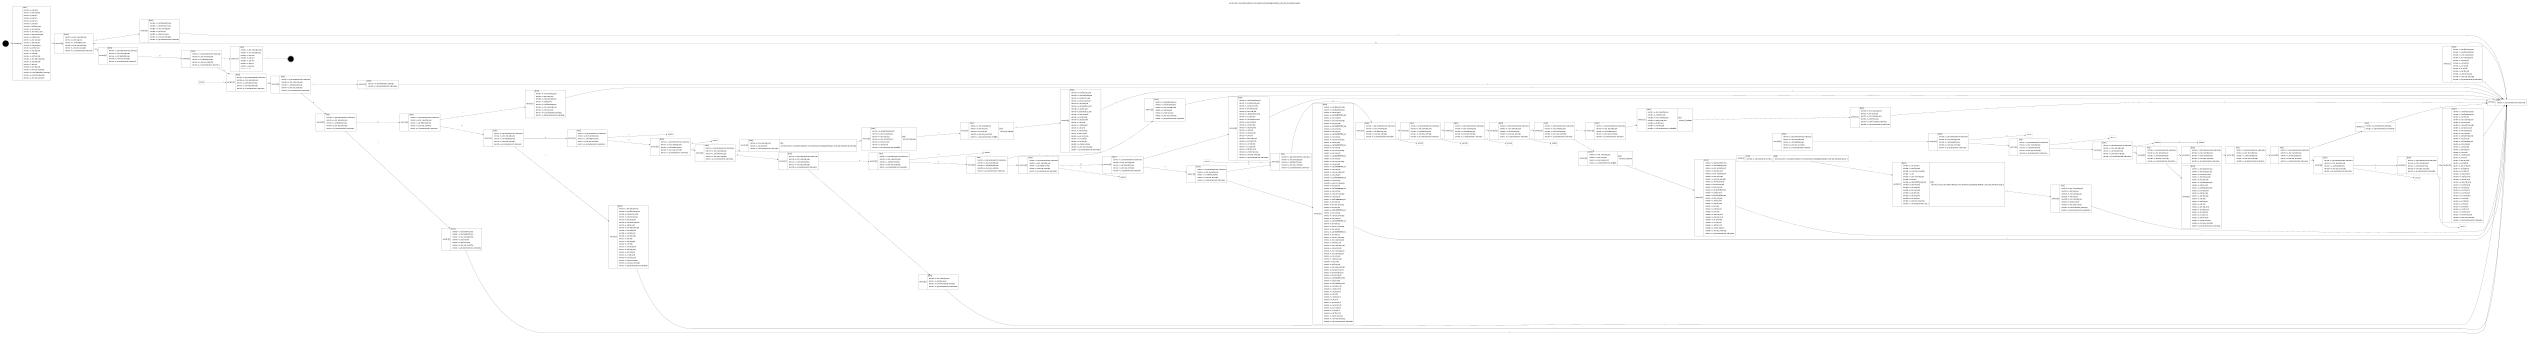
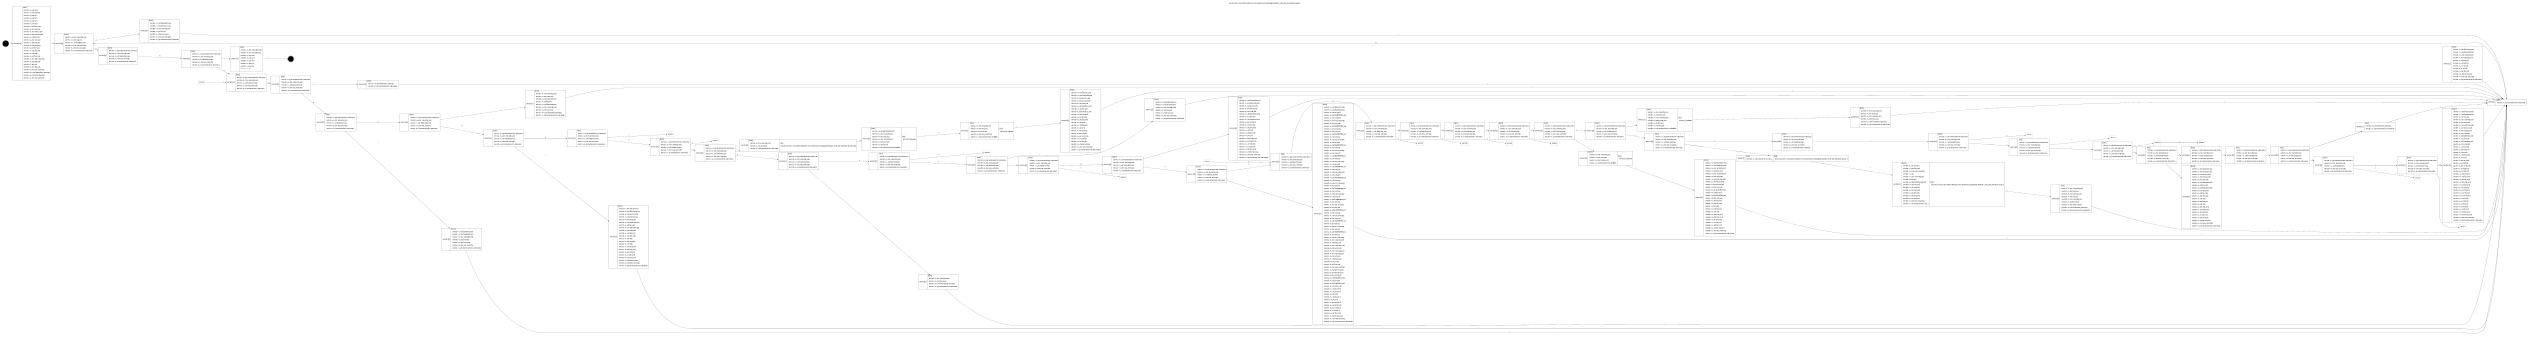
none -> (1665, 142)
